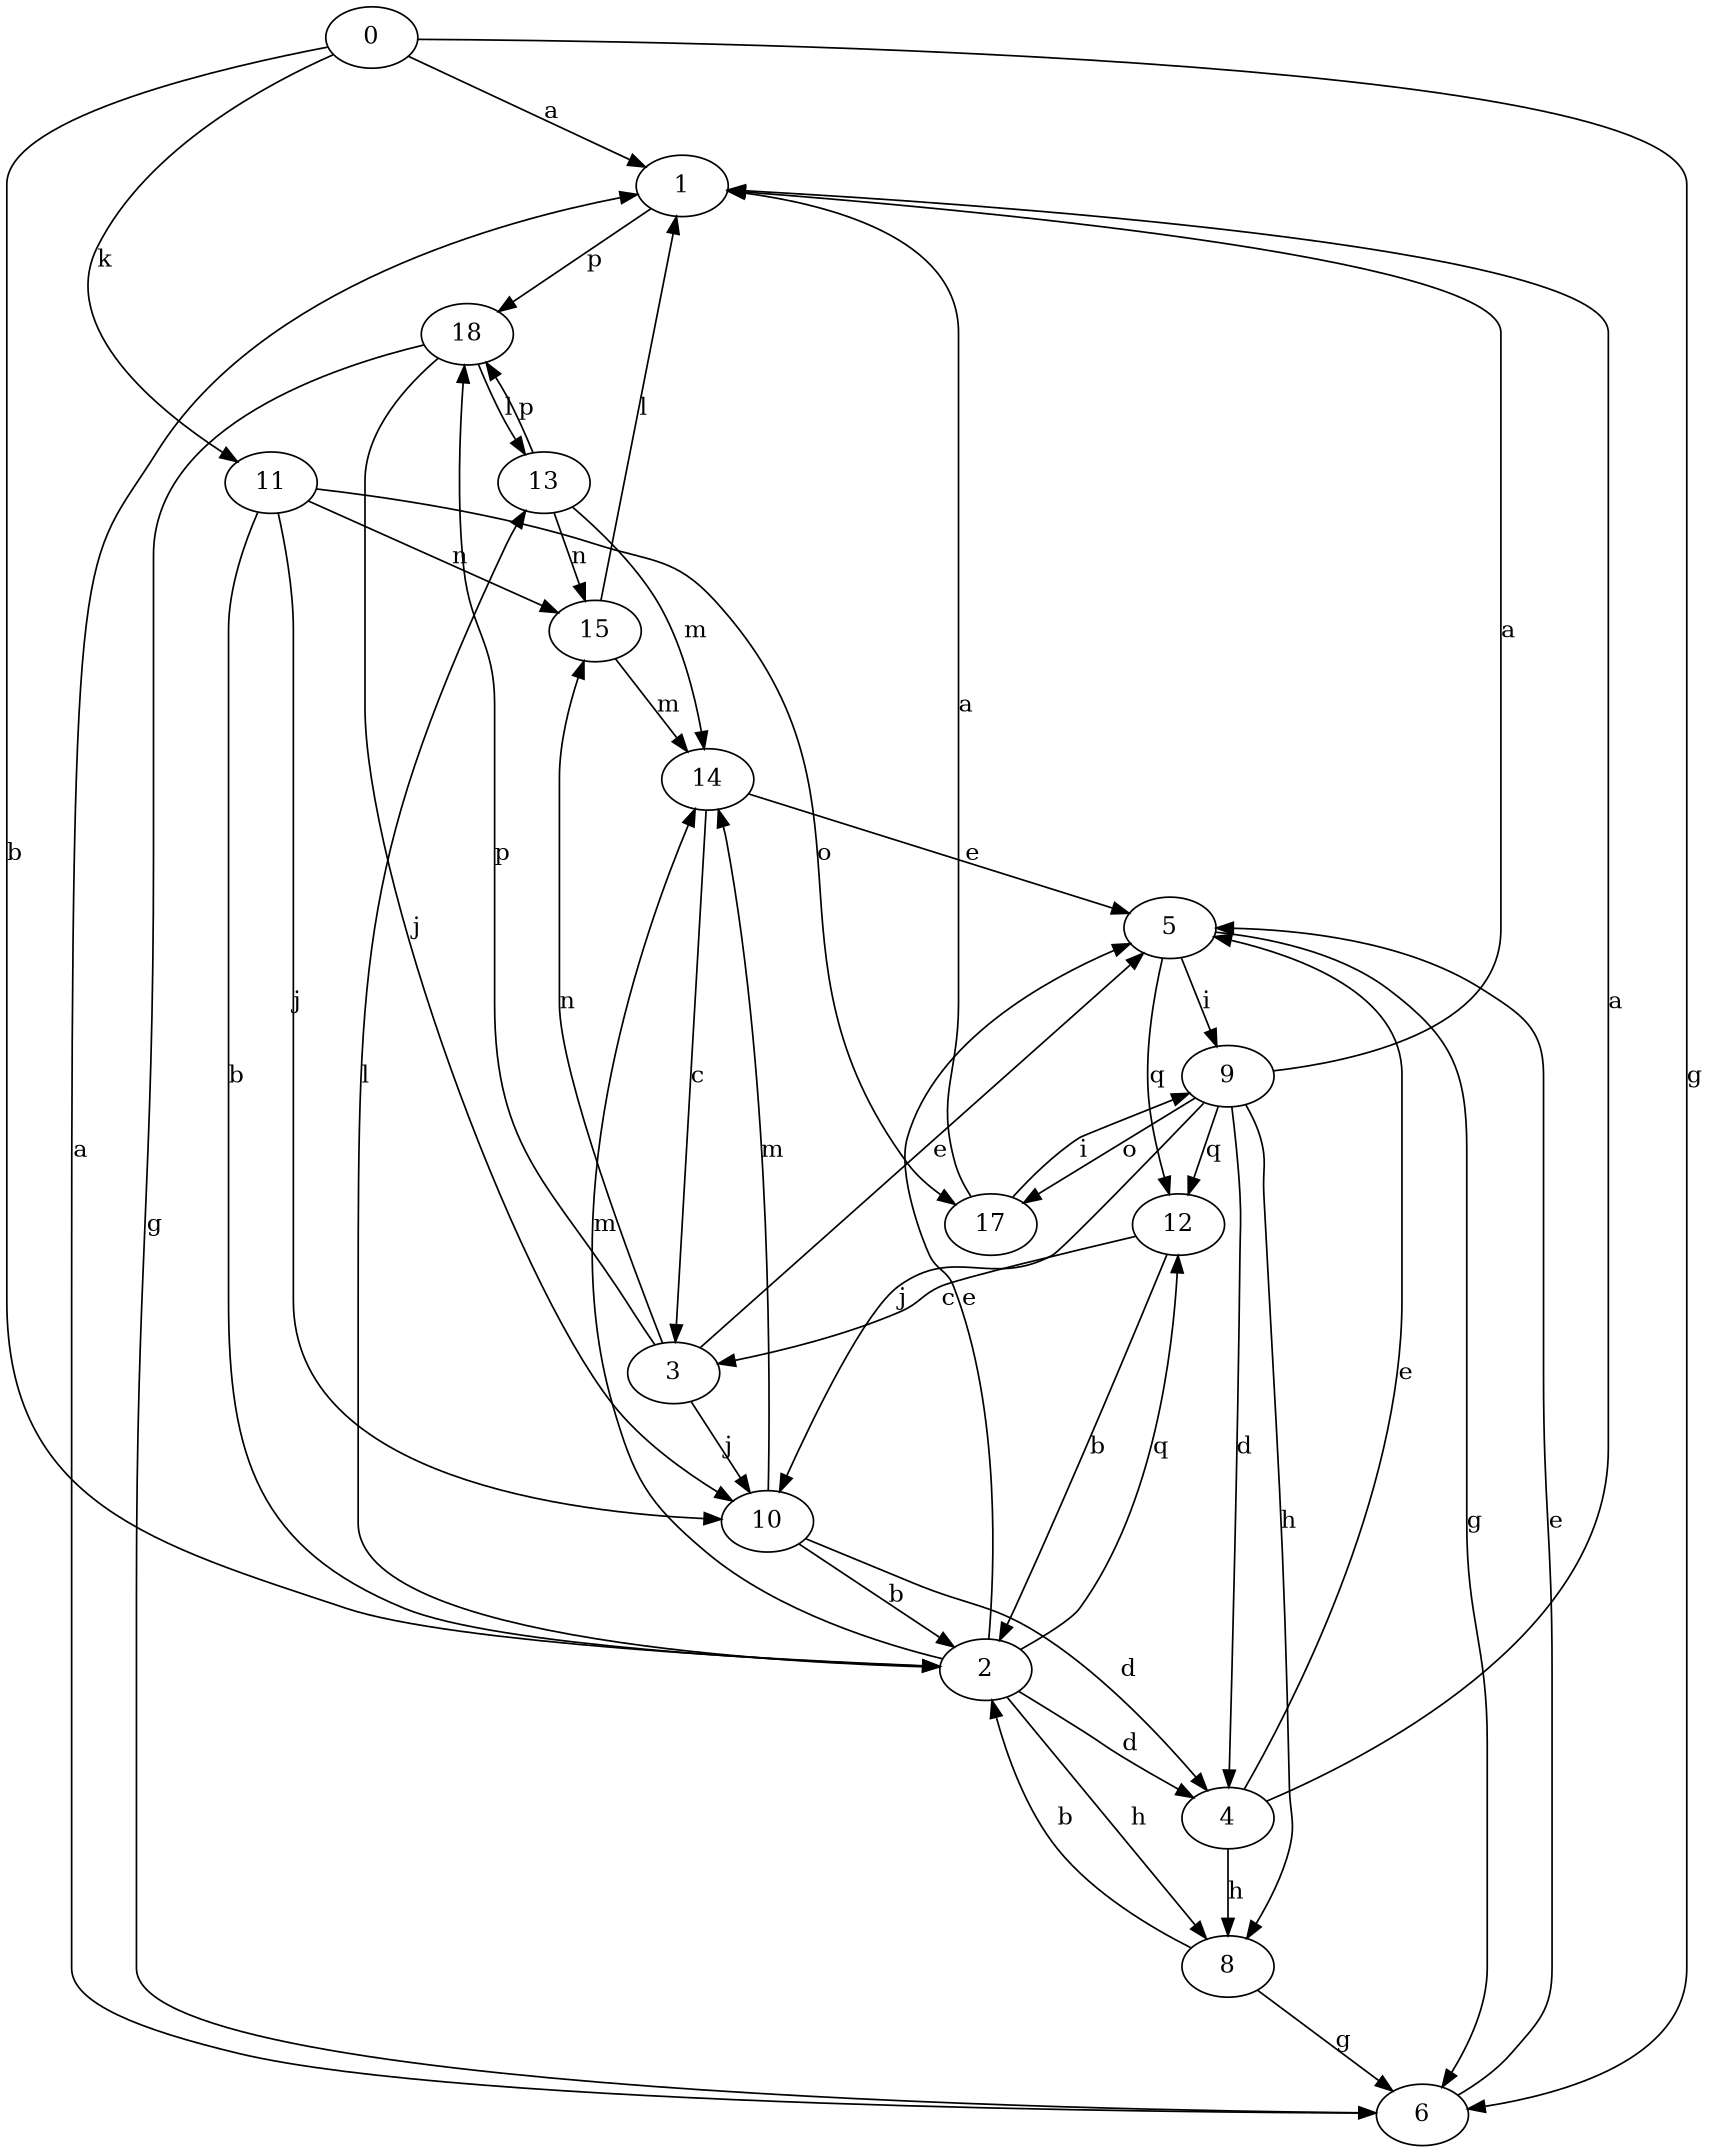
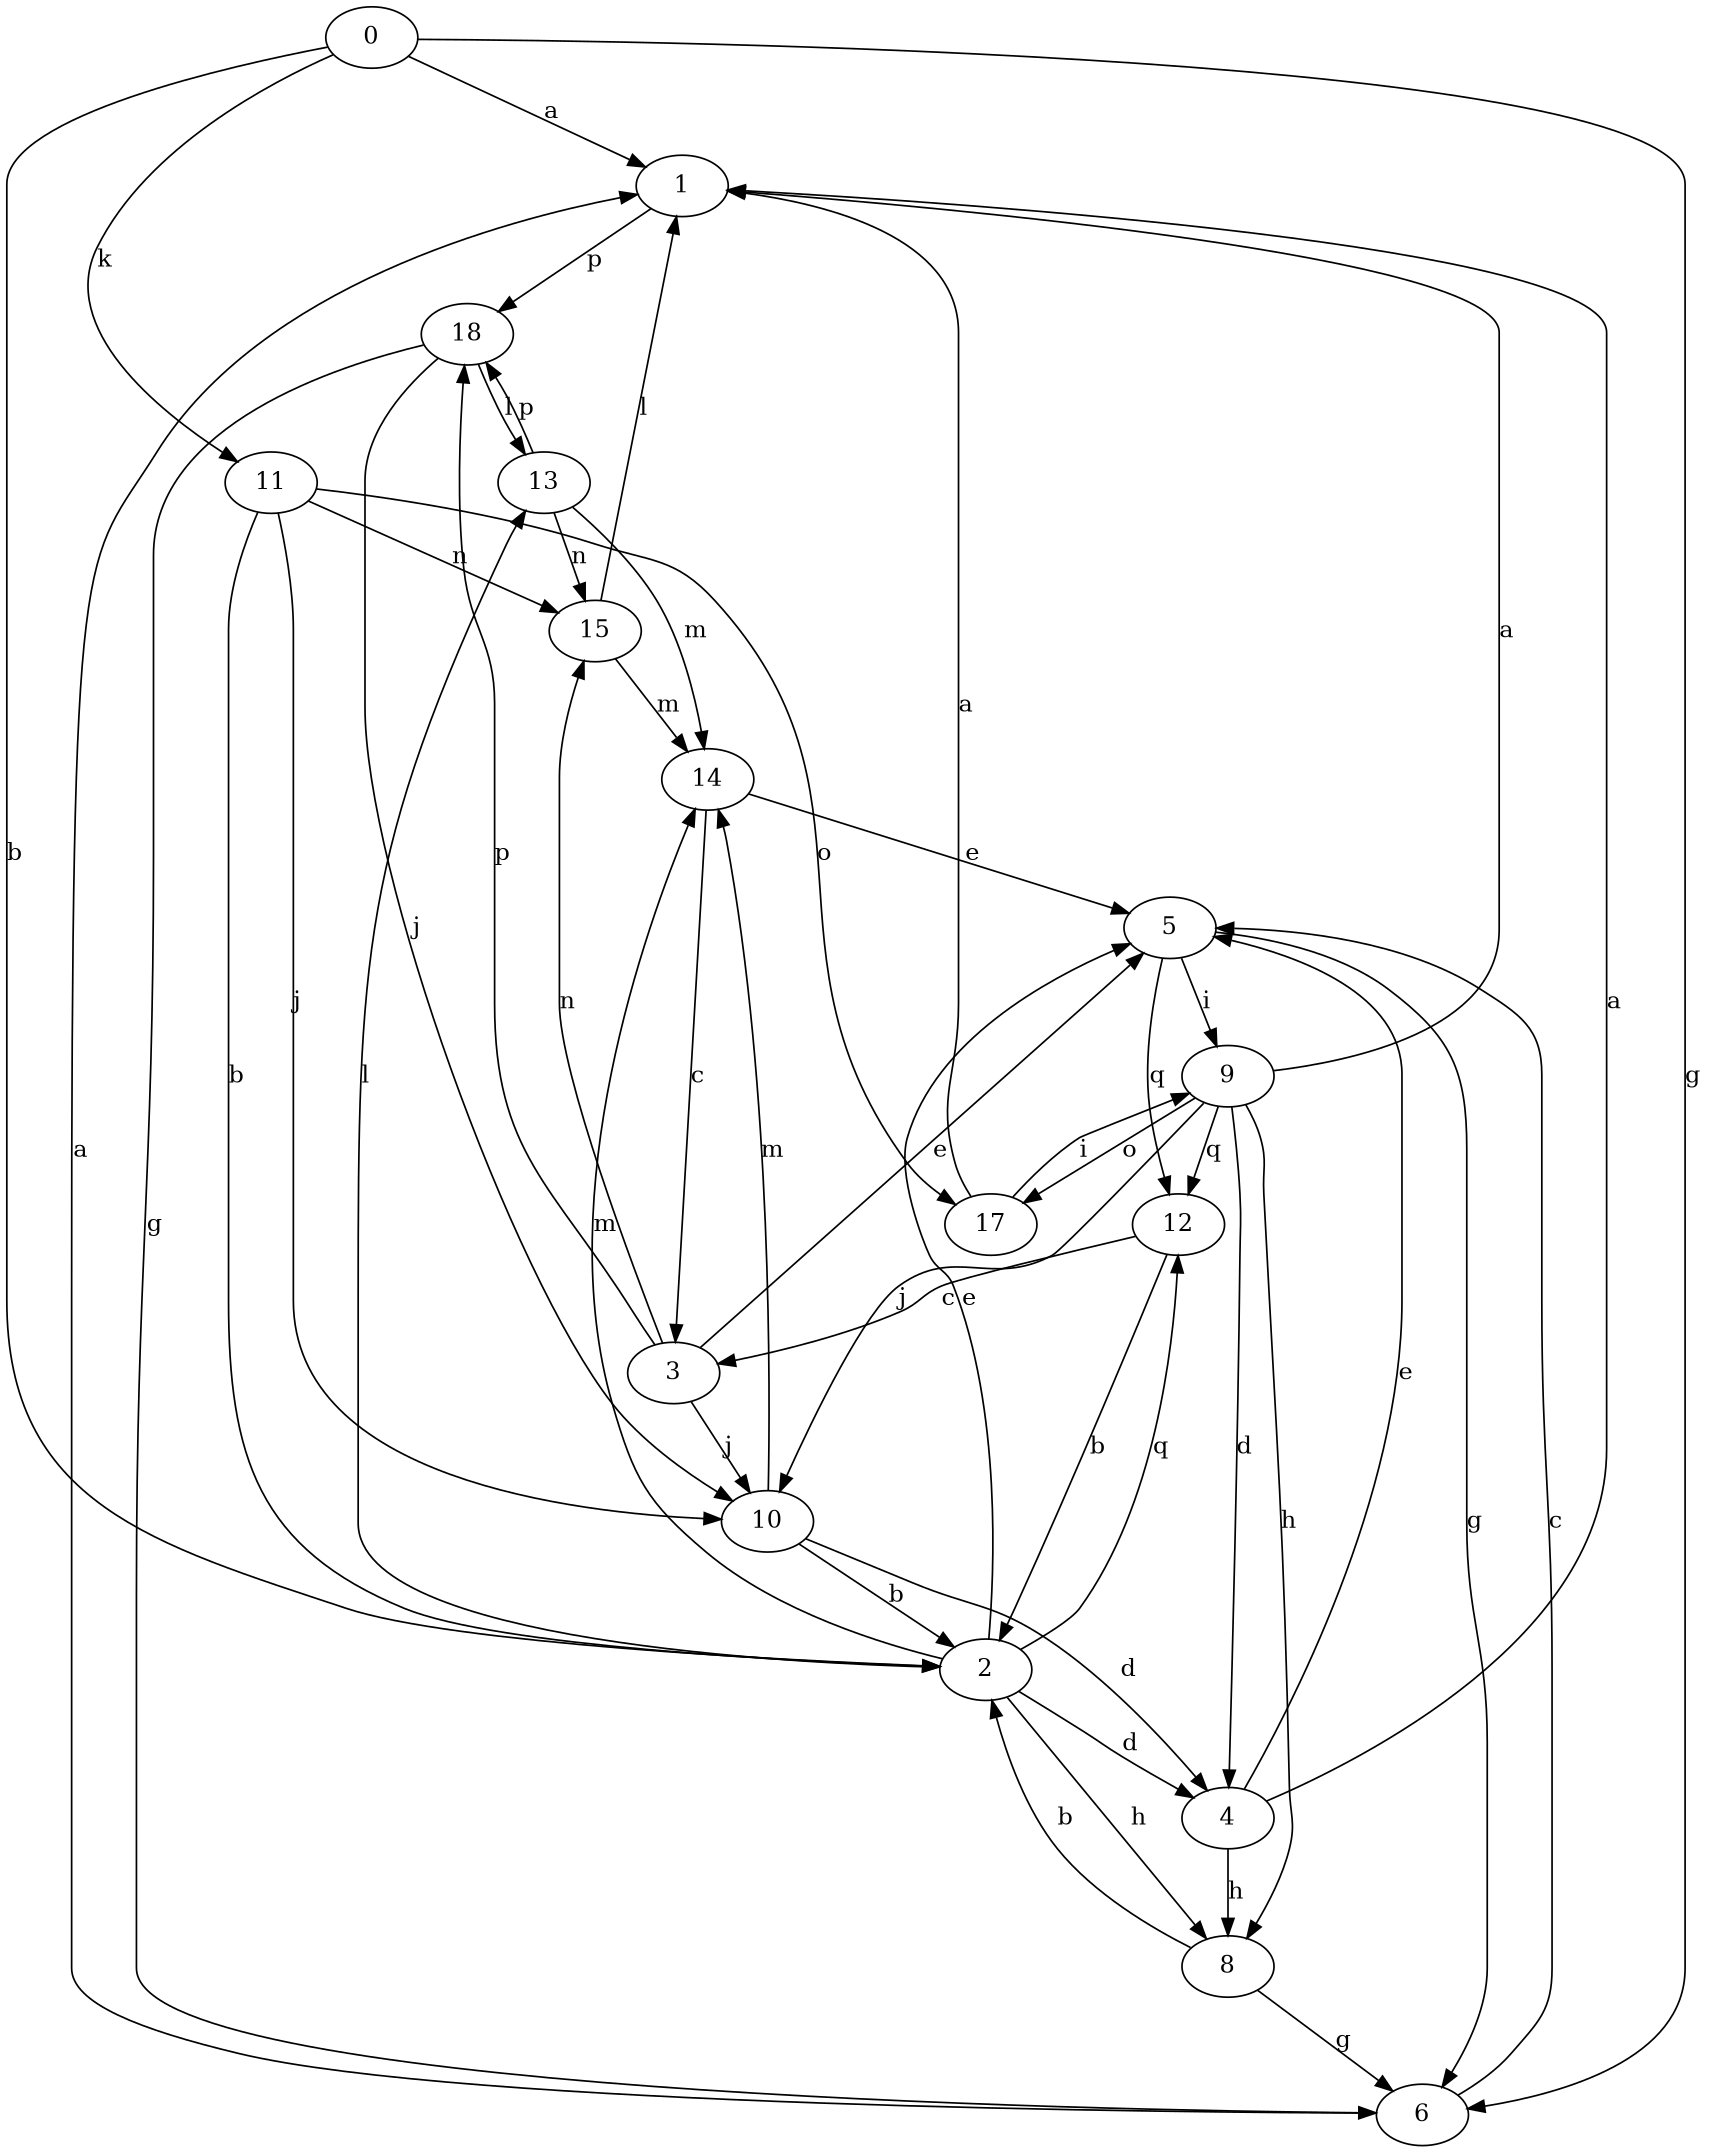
(1556, 1521) -> (1555, 1521)
